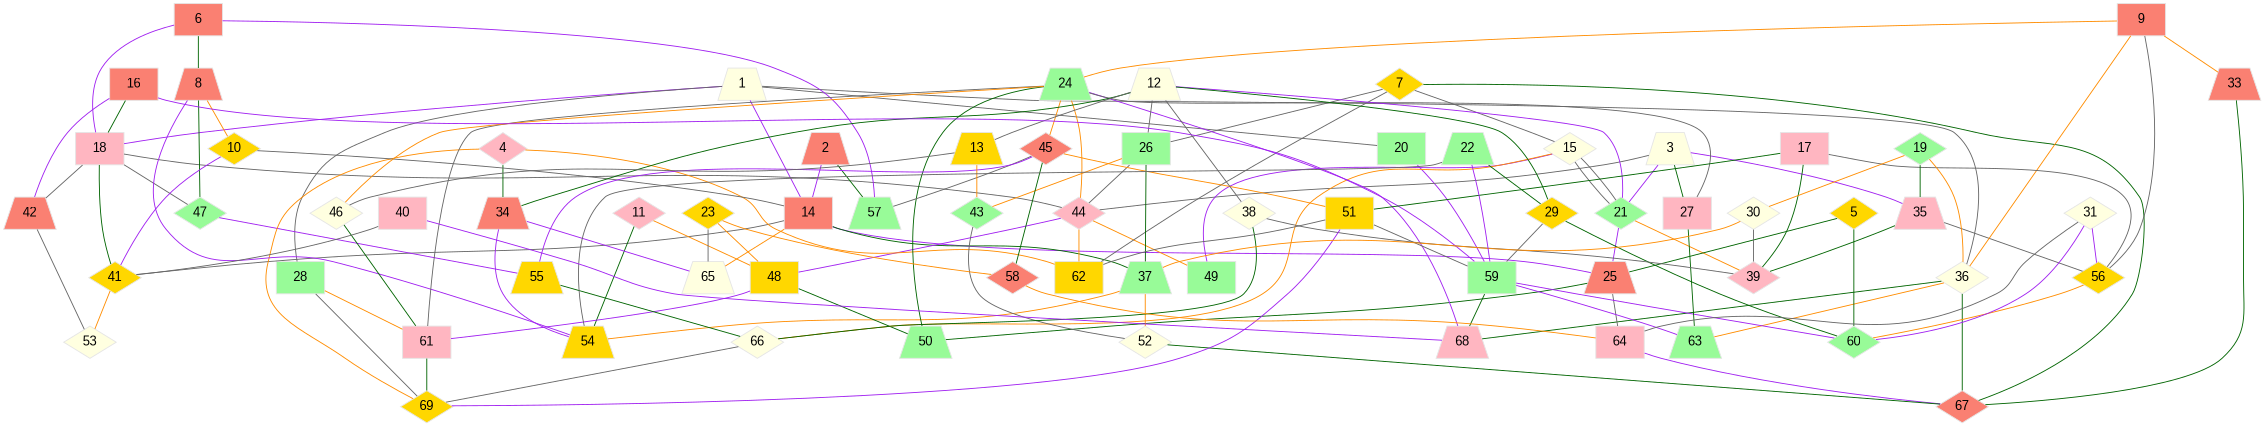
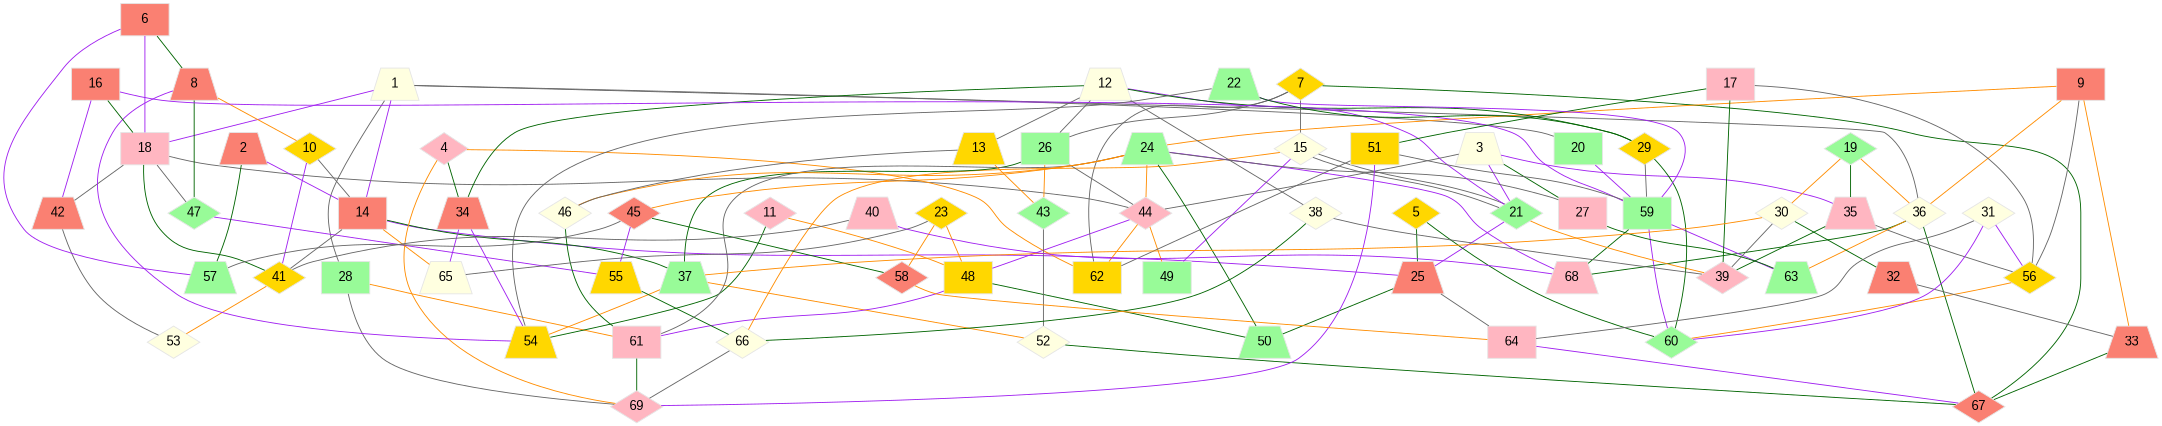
(1195, 180) -> none
(403, 213) -> (872, 213)
none -> (1894, 278)
(427, 407) -> (637, 407)
